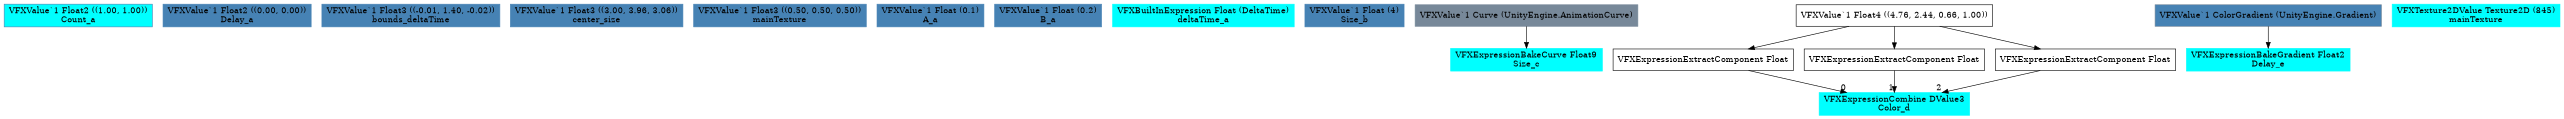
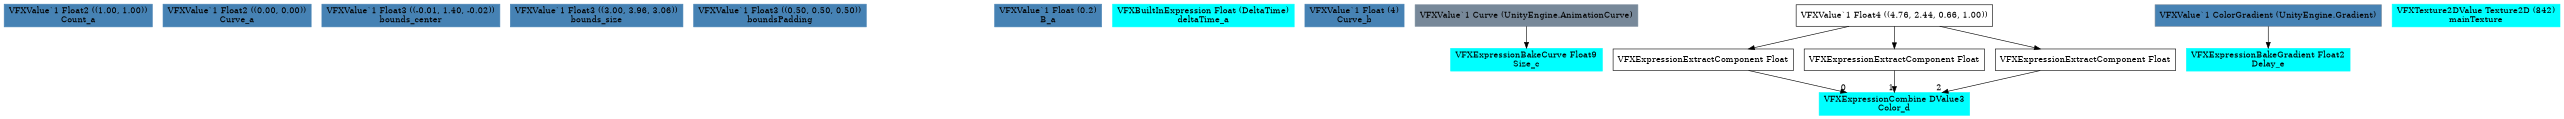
(78, 16) -> (78, 16)
(237, 16) -> (237, 16)
(411, 16) -> (411, 16)
(597, 16) -> (597, 16)
(780, 16) -> (780, 16)
(930, 16) -> none
(1354, 16) -> (1354, 16)
(2476, 16) -> (2476, 16)
